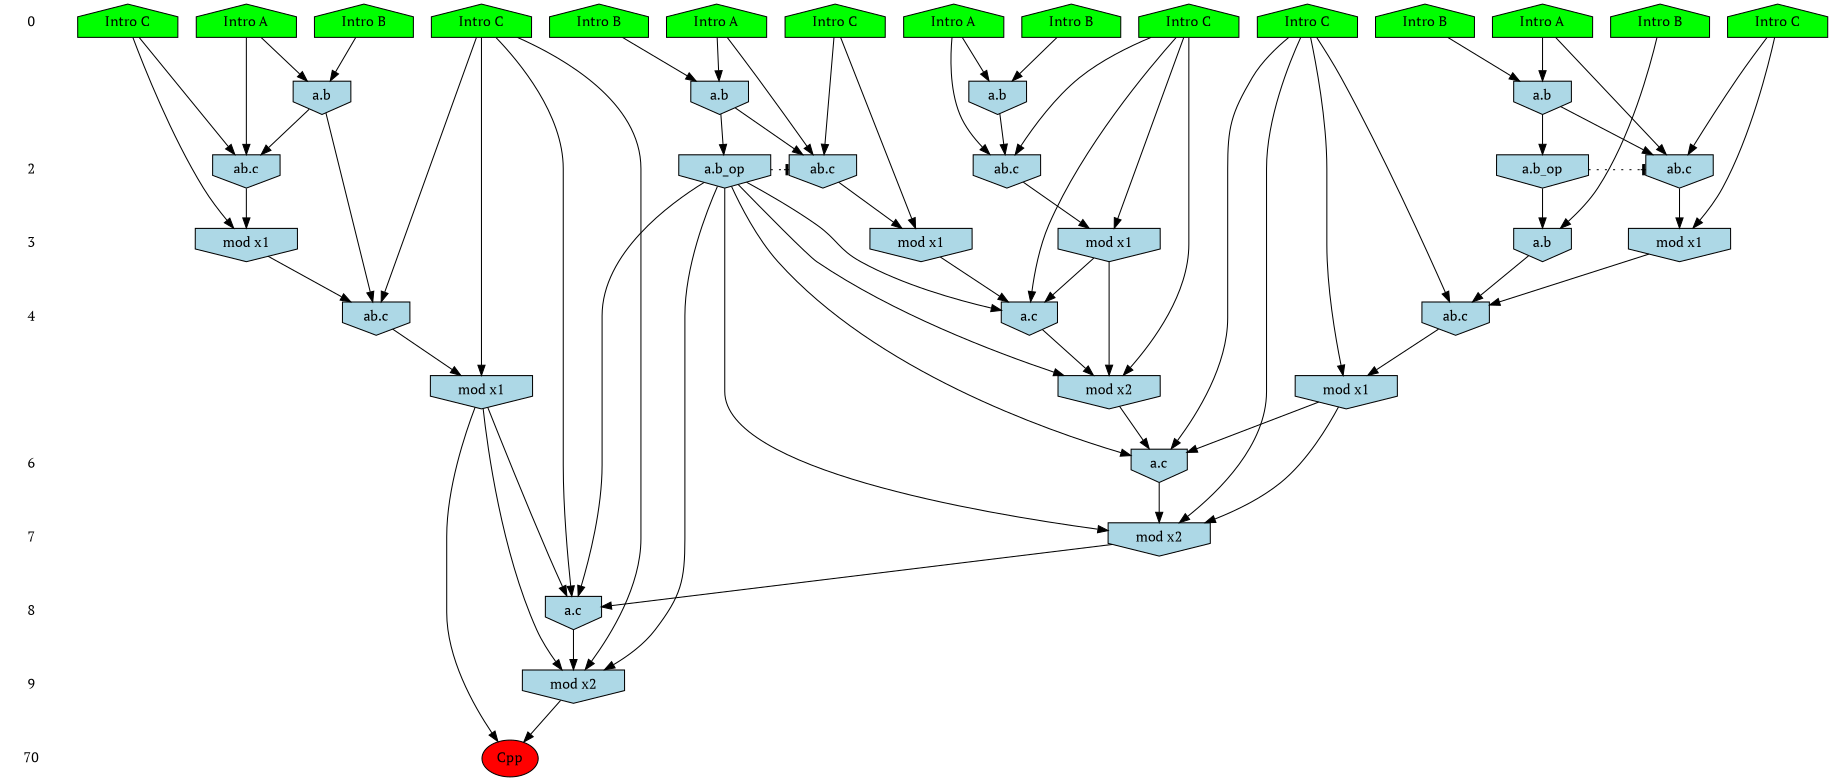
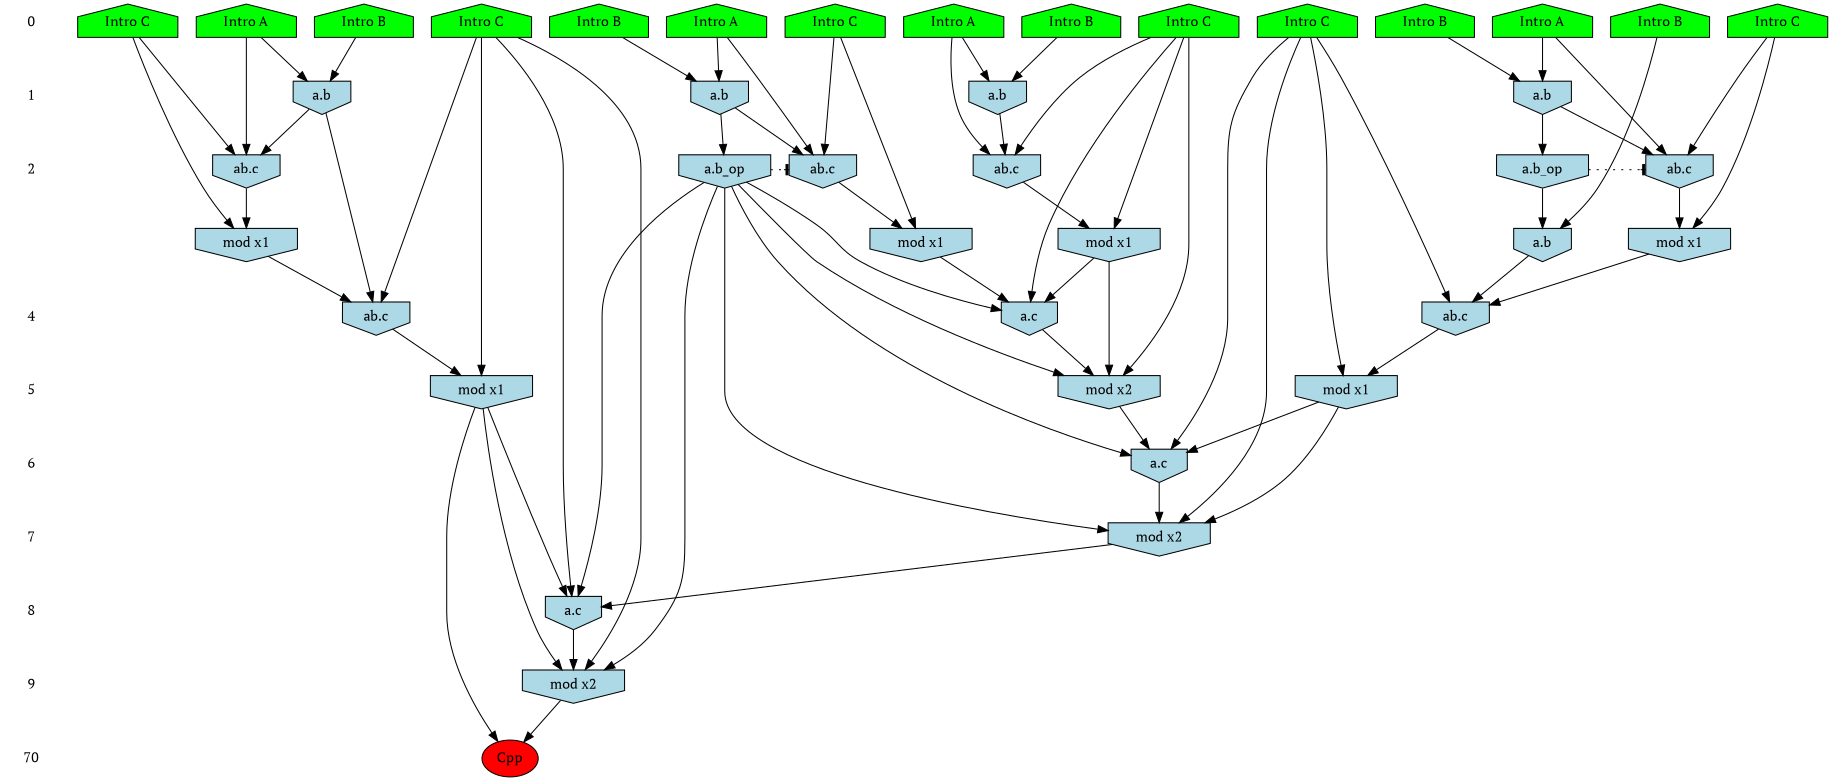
none -> (32, 96)
(32, 243) -> none
none -> (32, 390)
